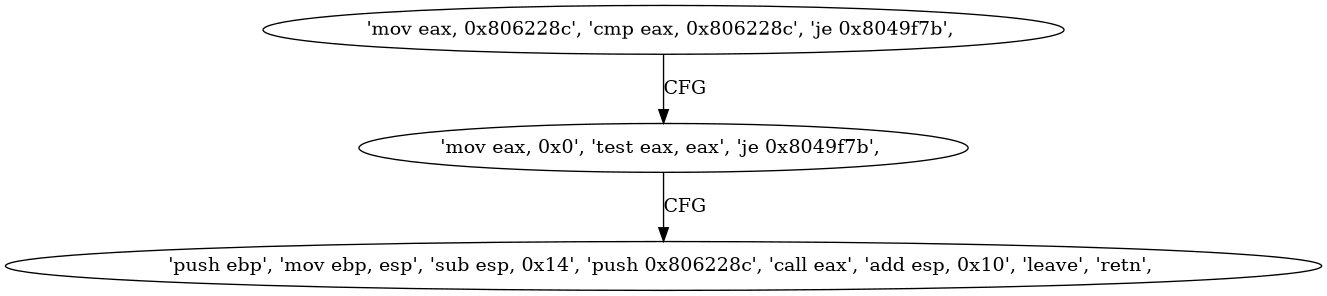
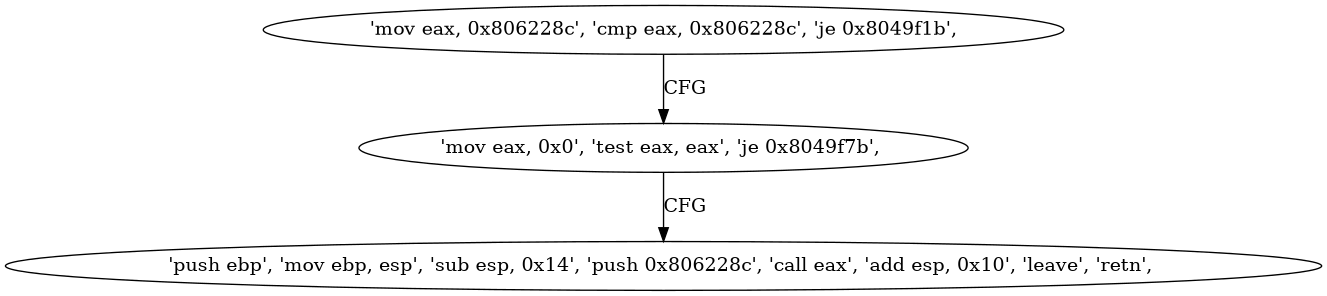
(664, 30) -> (664, 30)
